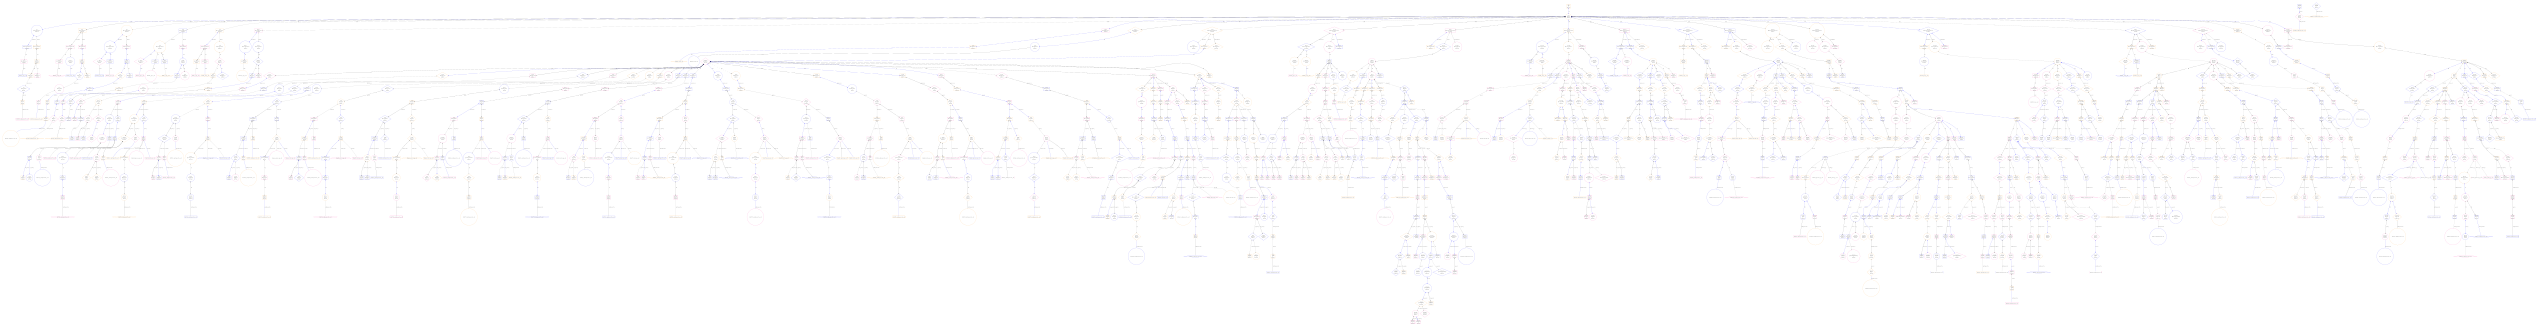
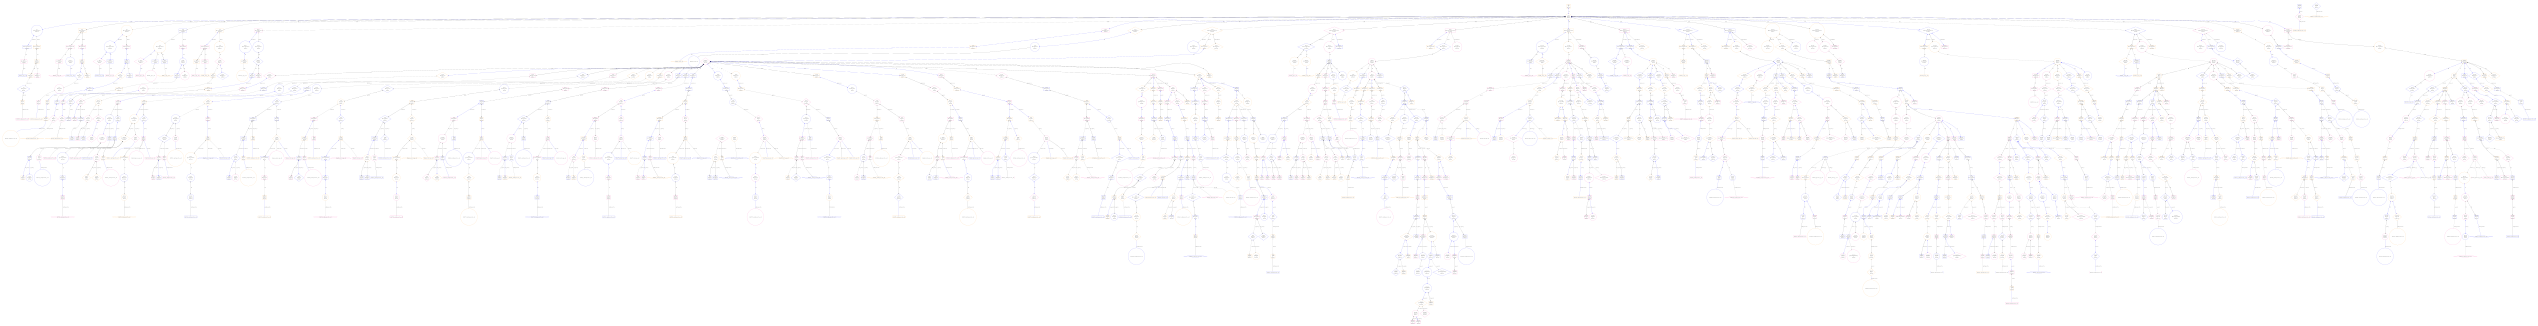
(733, 119) -> none
